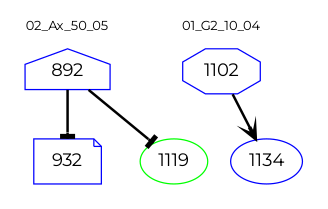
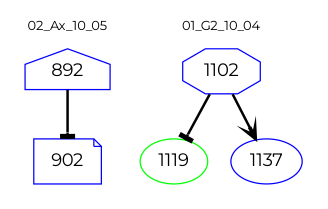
(68, 27) -> (68, 27)
(112, 110) -> (199, 114)
(68, 161) -> (68, 161)
(267, 161) -> (267, 161)
